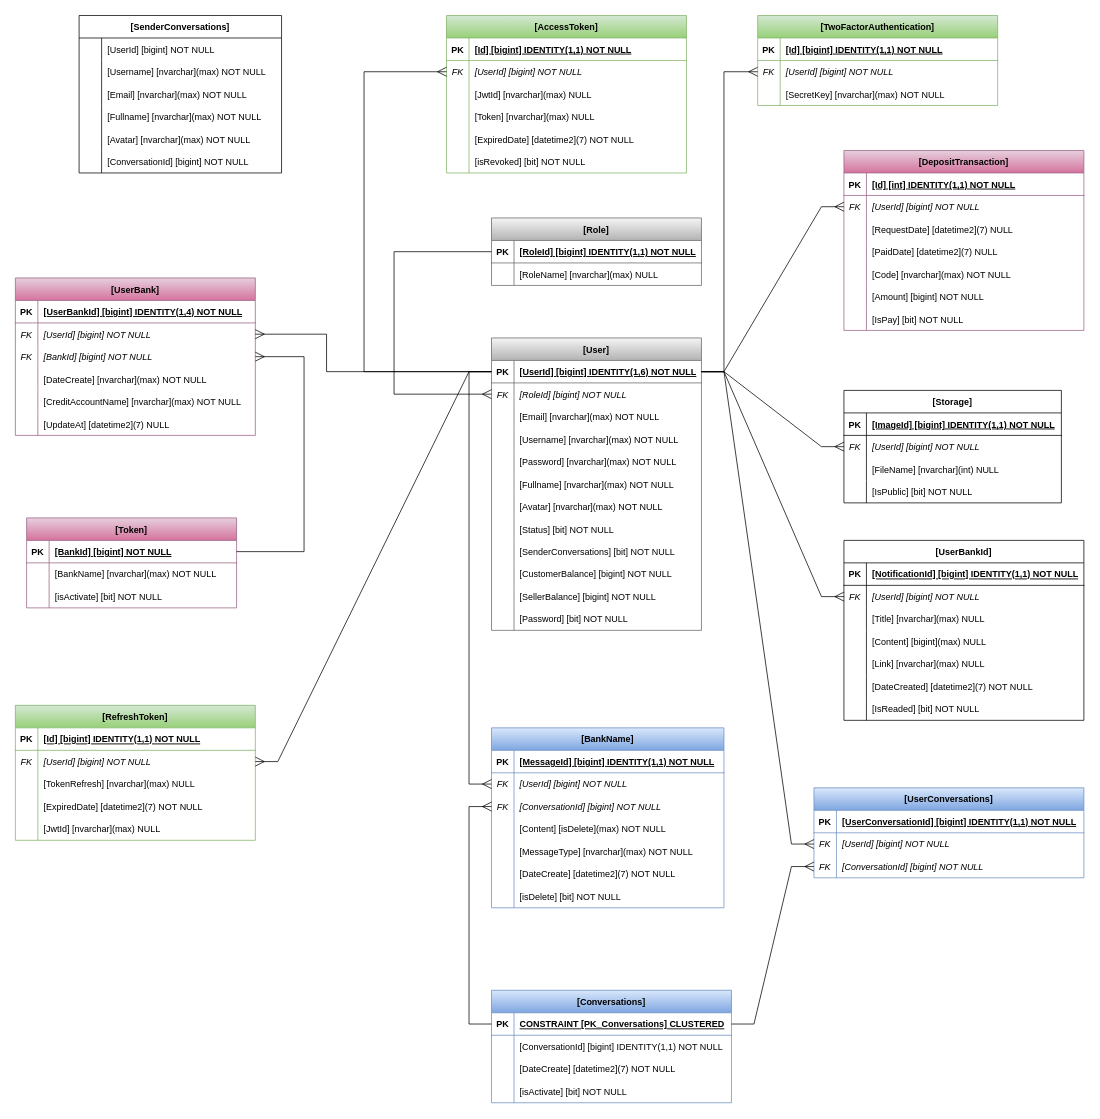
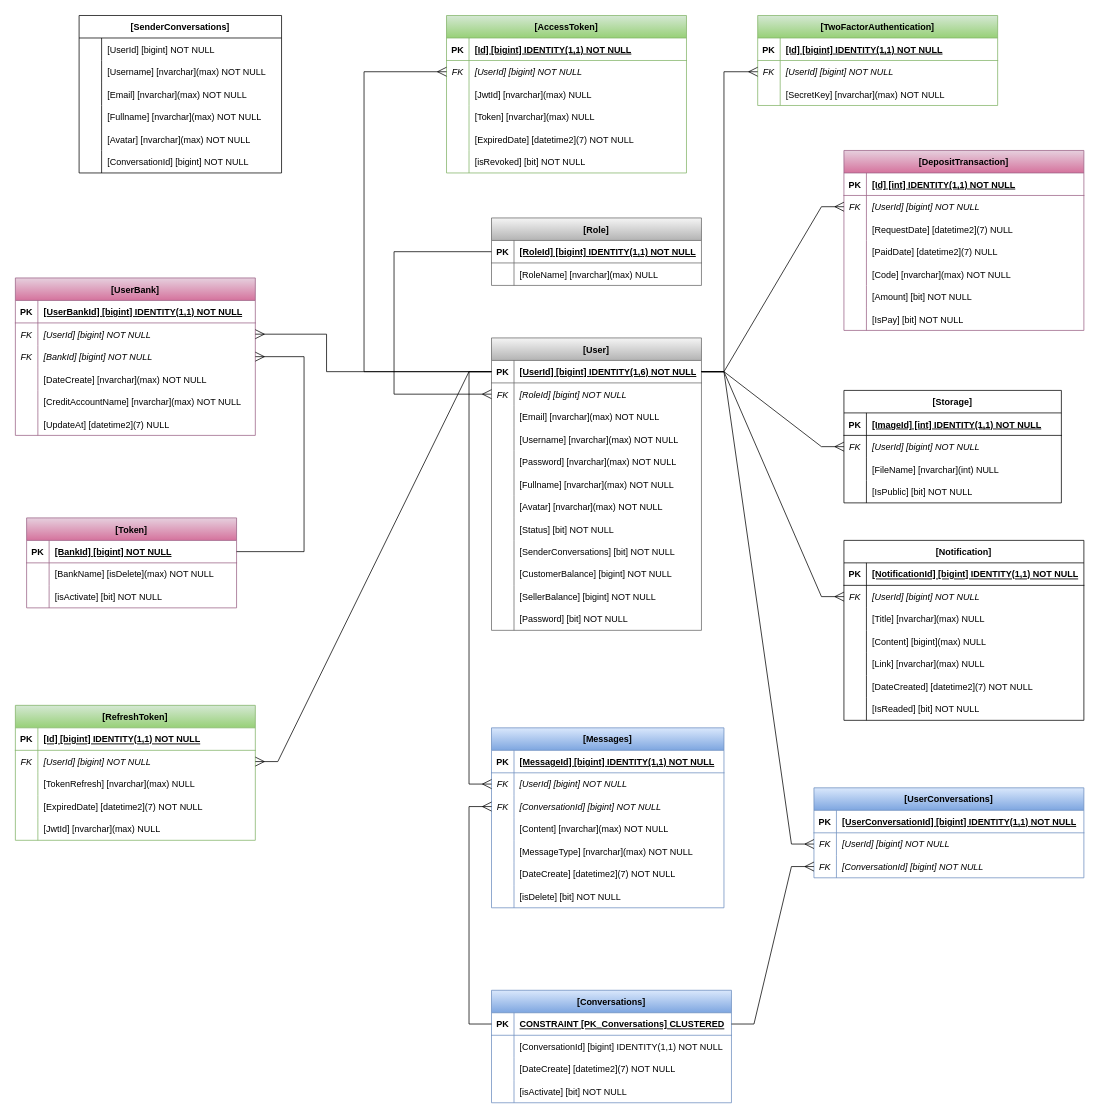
(932, 297) -> (926, 297)
(146, 312) -> (146, 312)
(967, 425) -> (961, 425)
(964, 552) -> (964, 552)
(139, 575) -> (137, 575)
(608, 740) -> (608, 740)
(600, 830) -> (602, 830)
